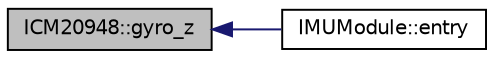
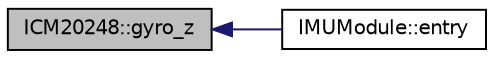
(110, 29) -> (110, 29)
